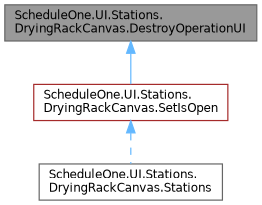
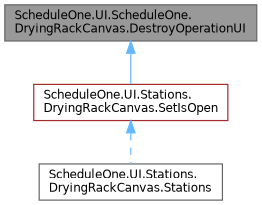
(131, 23) -> (131, 23)
